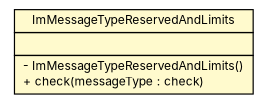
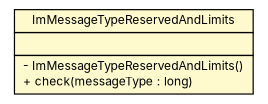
(114, 82) -> (108, 82)
